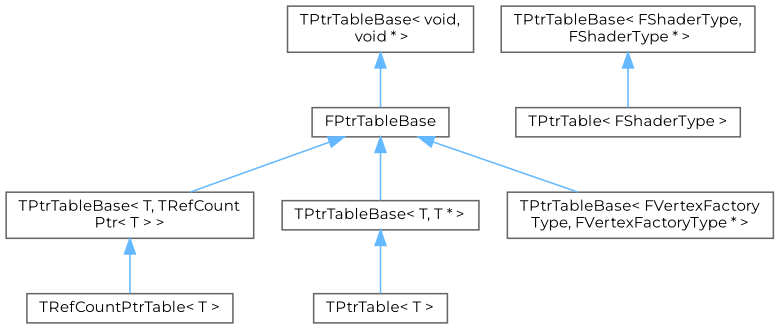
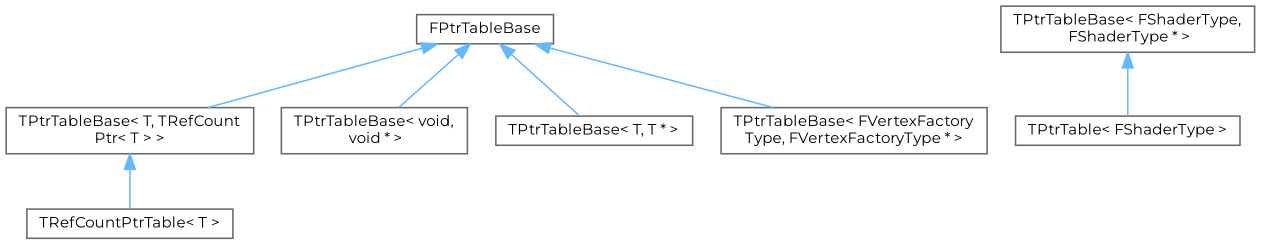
(381, 88) -> (429, 81)
(381, 308) -> none
